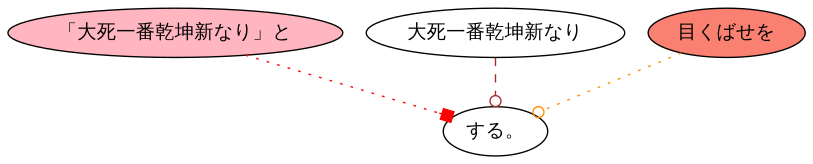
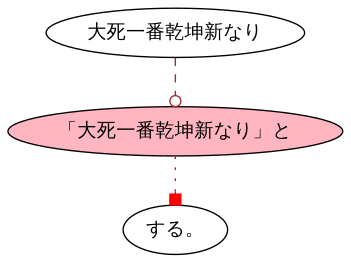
(727, 33) -> none
(495, 77) -> (175, 77)
